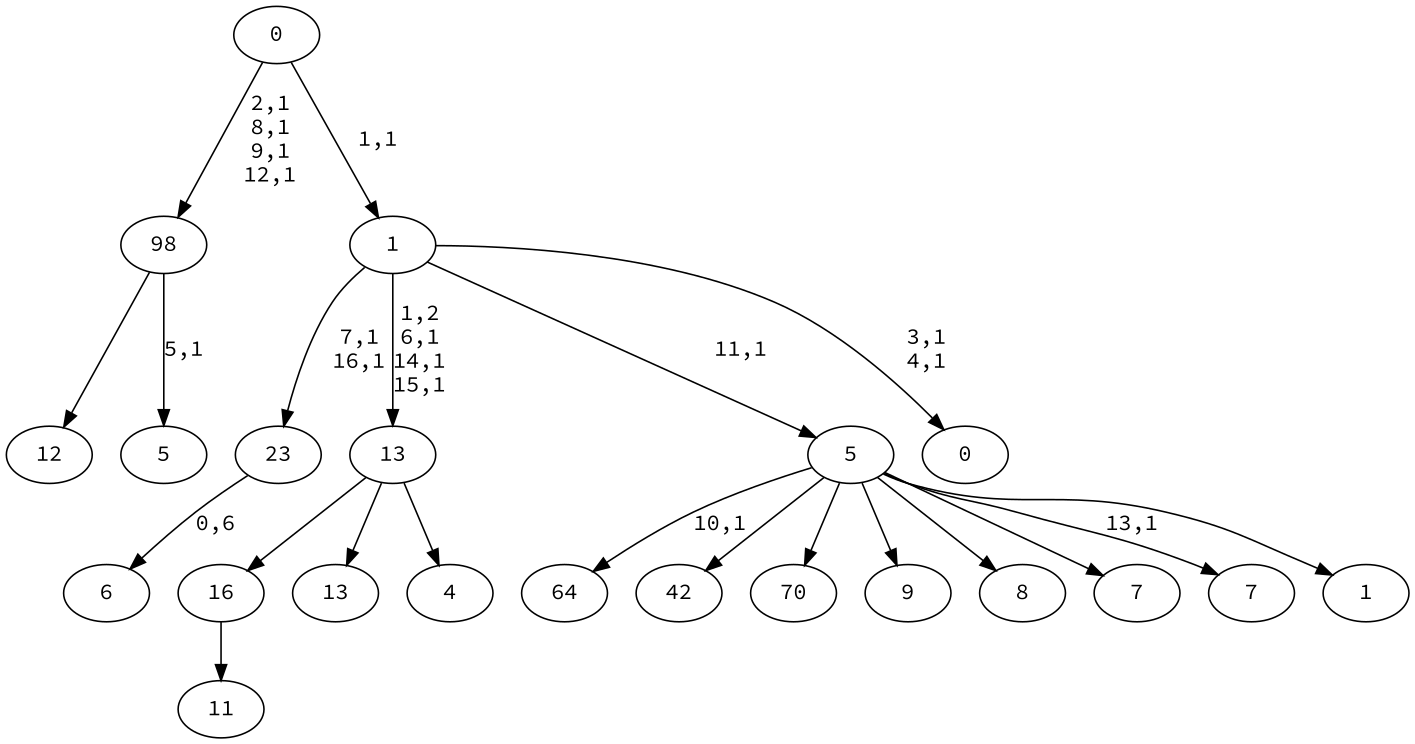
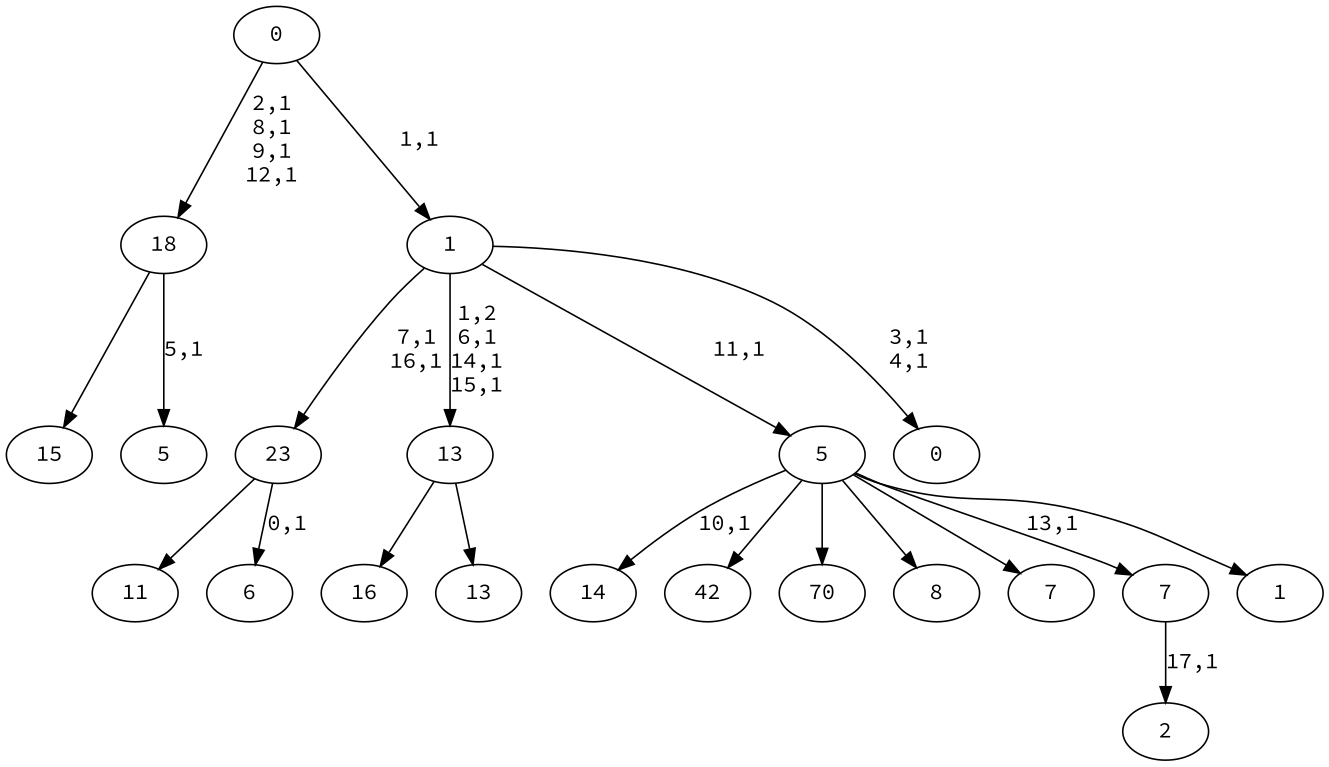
(164, 245) -> (164, 245)
(49, 455) -> (49, 455)
(215, 524) -> (287, 524)
(450, 593) -> none
(565, 593) -> (593, 593)
(908, 593) -> none
(221, 643) -> (213, 518)
none -> (1166, 732)
